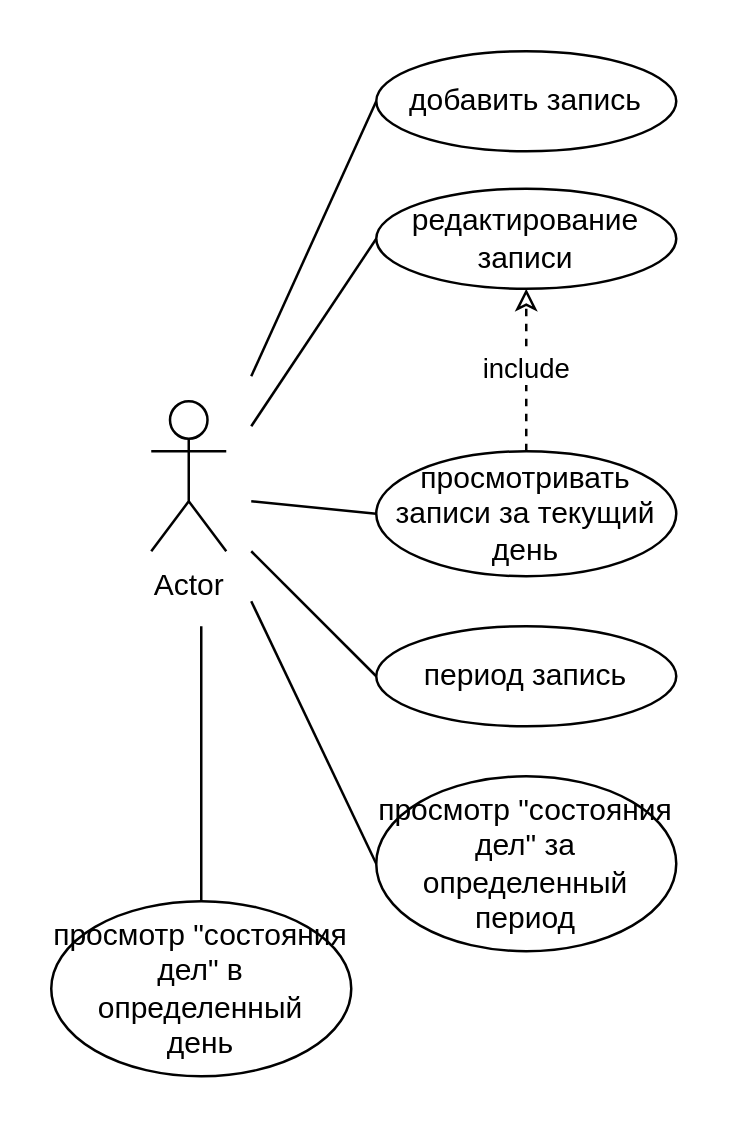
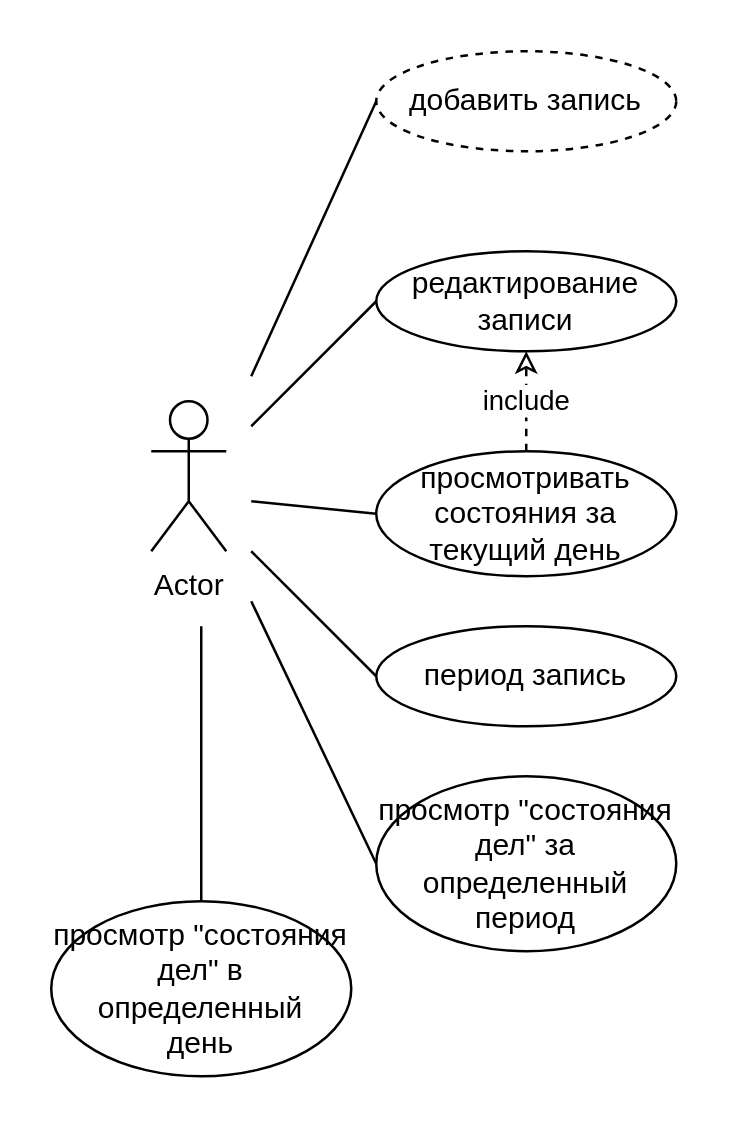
(526, 101) -> (526, 101)
(526, 239) -> (526, 301)
(526, 514) -> (526, 514)
